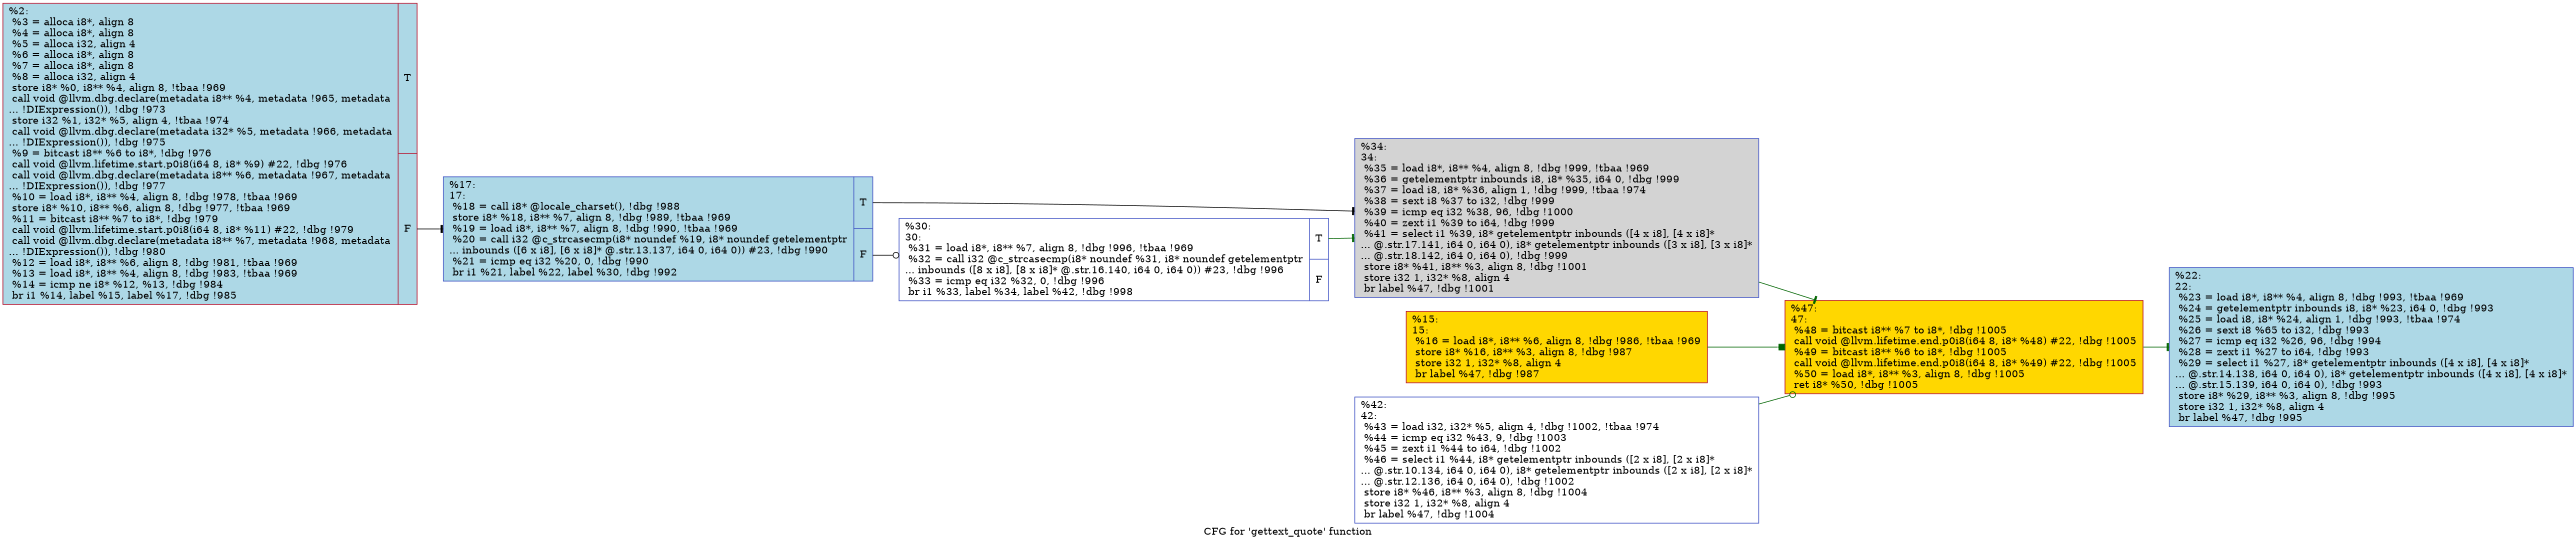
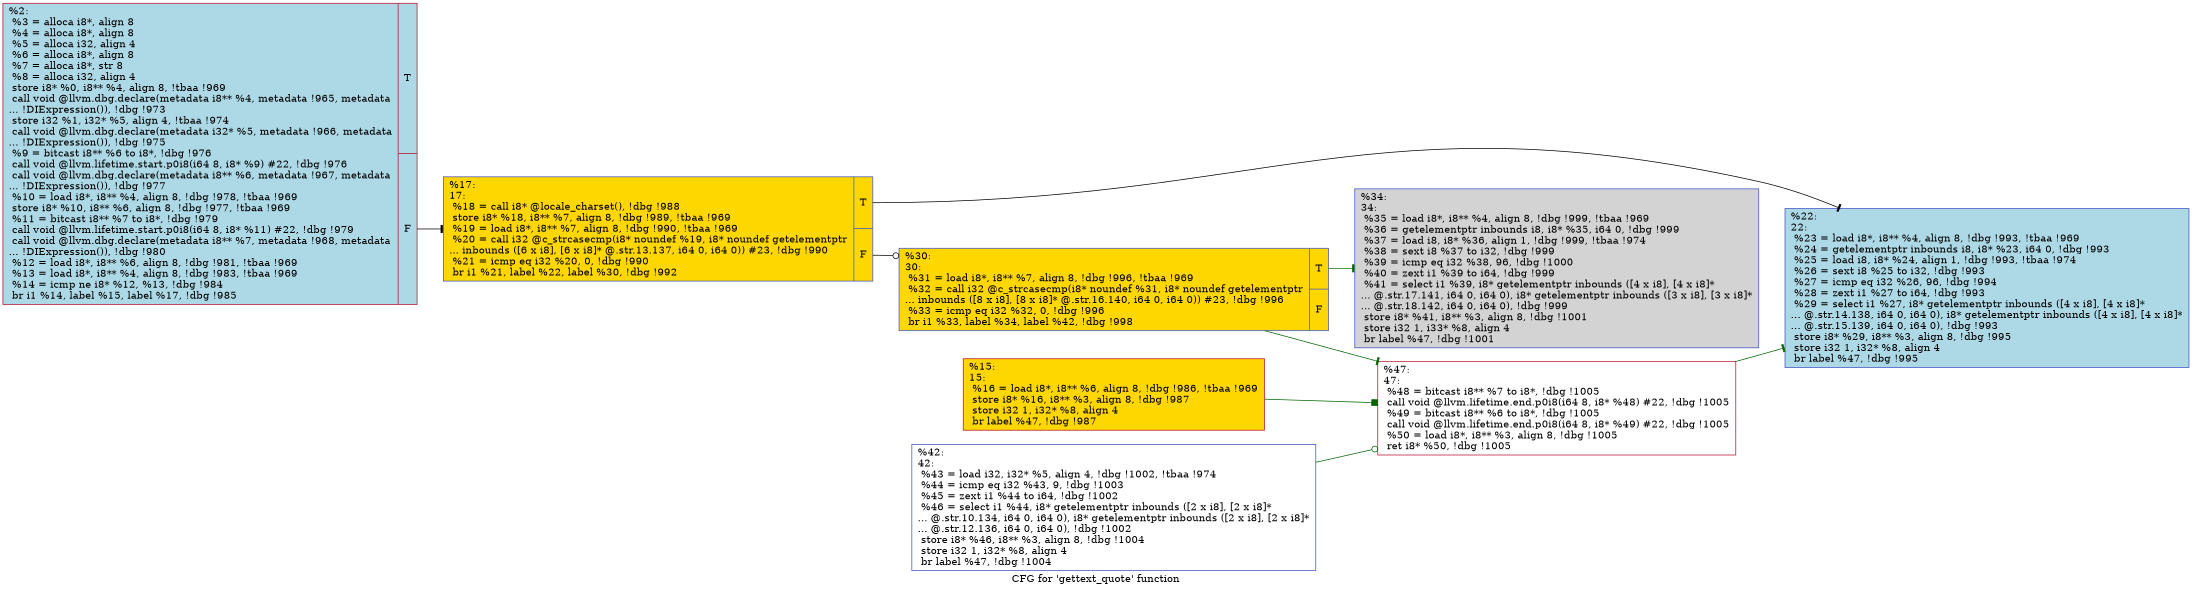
(71, 66) -> (66, 66)
(1112, 205) -> (1357, 156)
(658, 229) -> (658, 229)
(1114, 260) -> (1114, 289)
(1435, 278) -> (1435, 328)
(1786, 291) -> (1320, 346)
(2272, 330) -> (1888, 271)
(1964, 347) -> (1557, 408)
